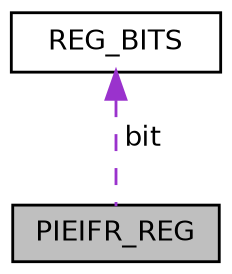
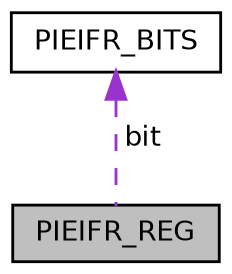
(116, 42) -> (116, 42)
